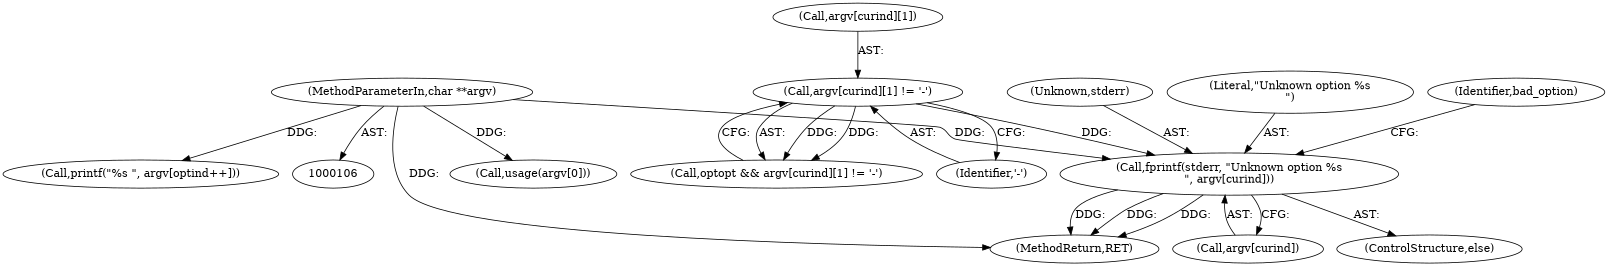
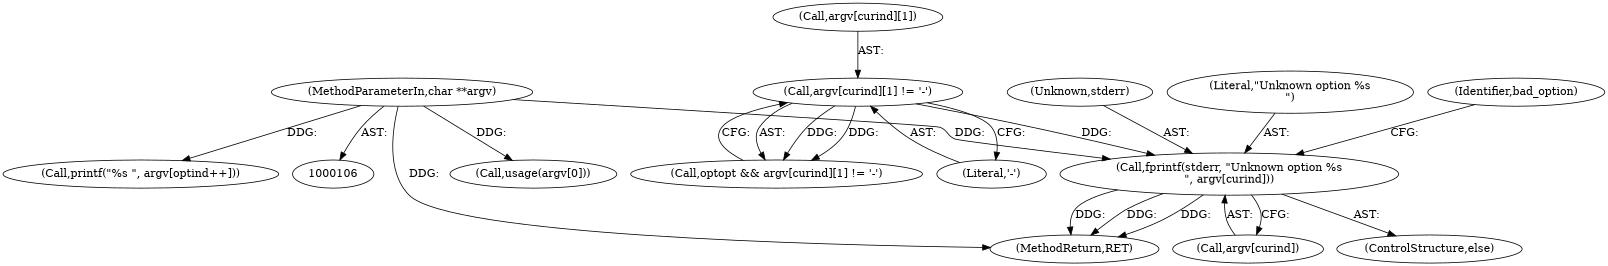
(992, 174) -> (992, 174)
